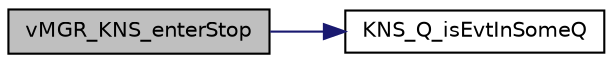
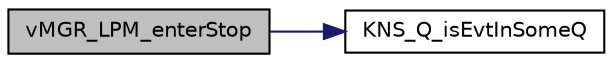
(139, 32) -> (139, 32)
